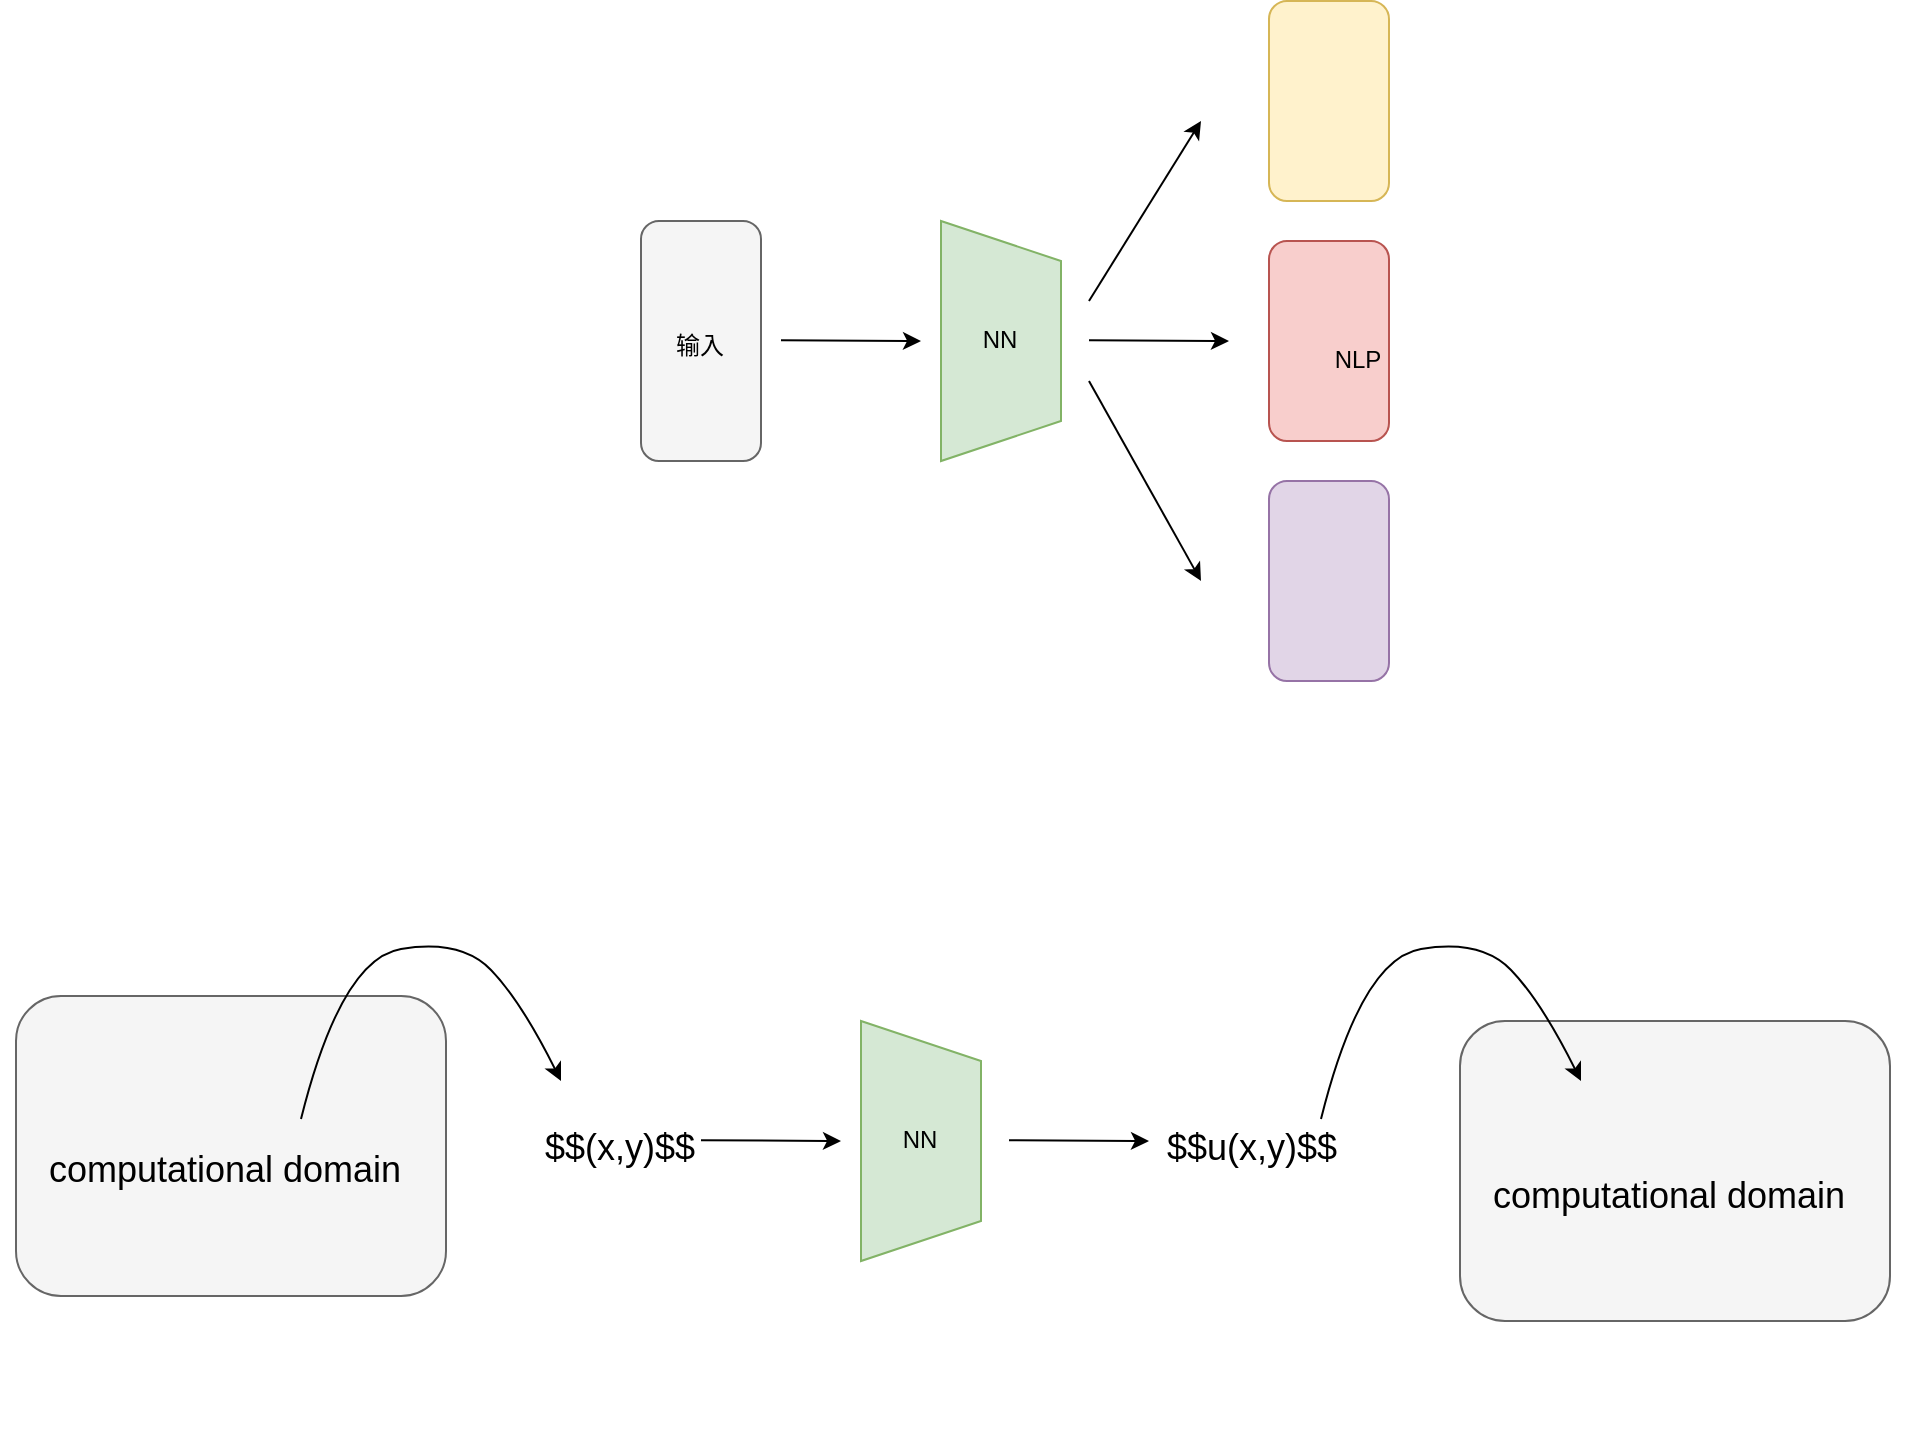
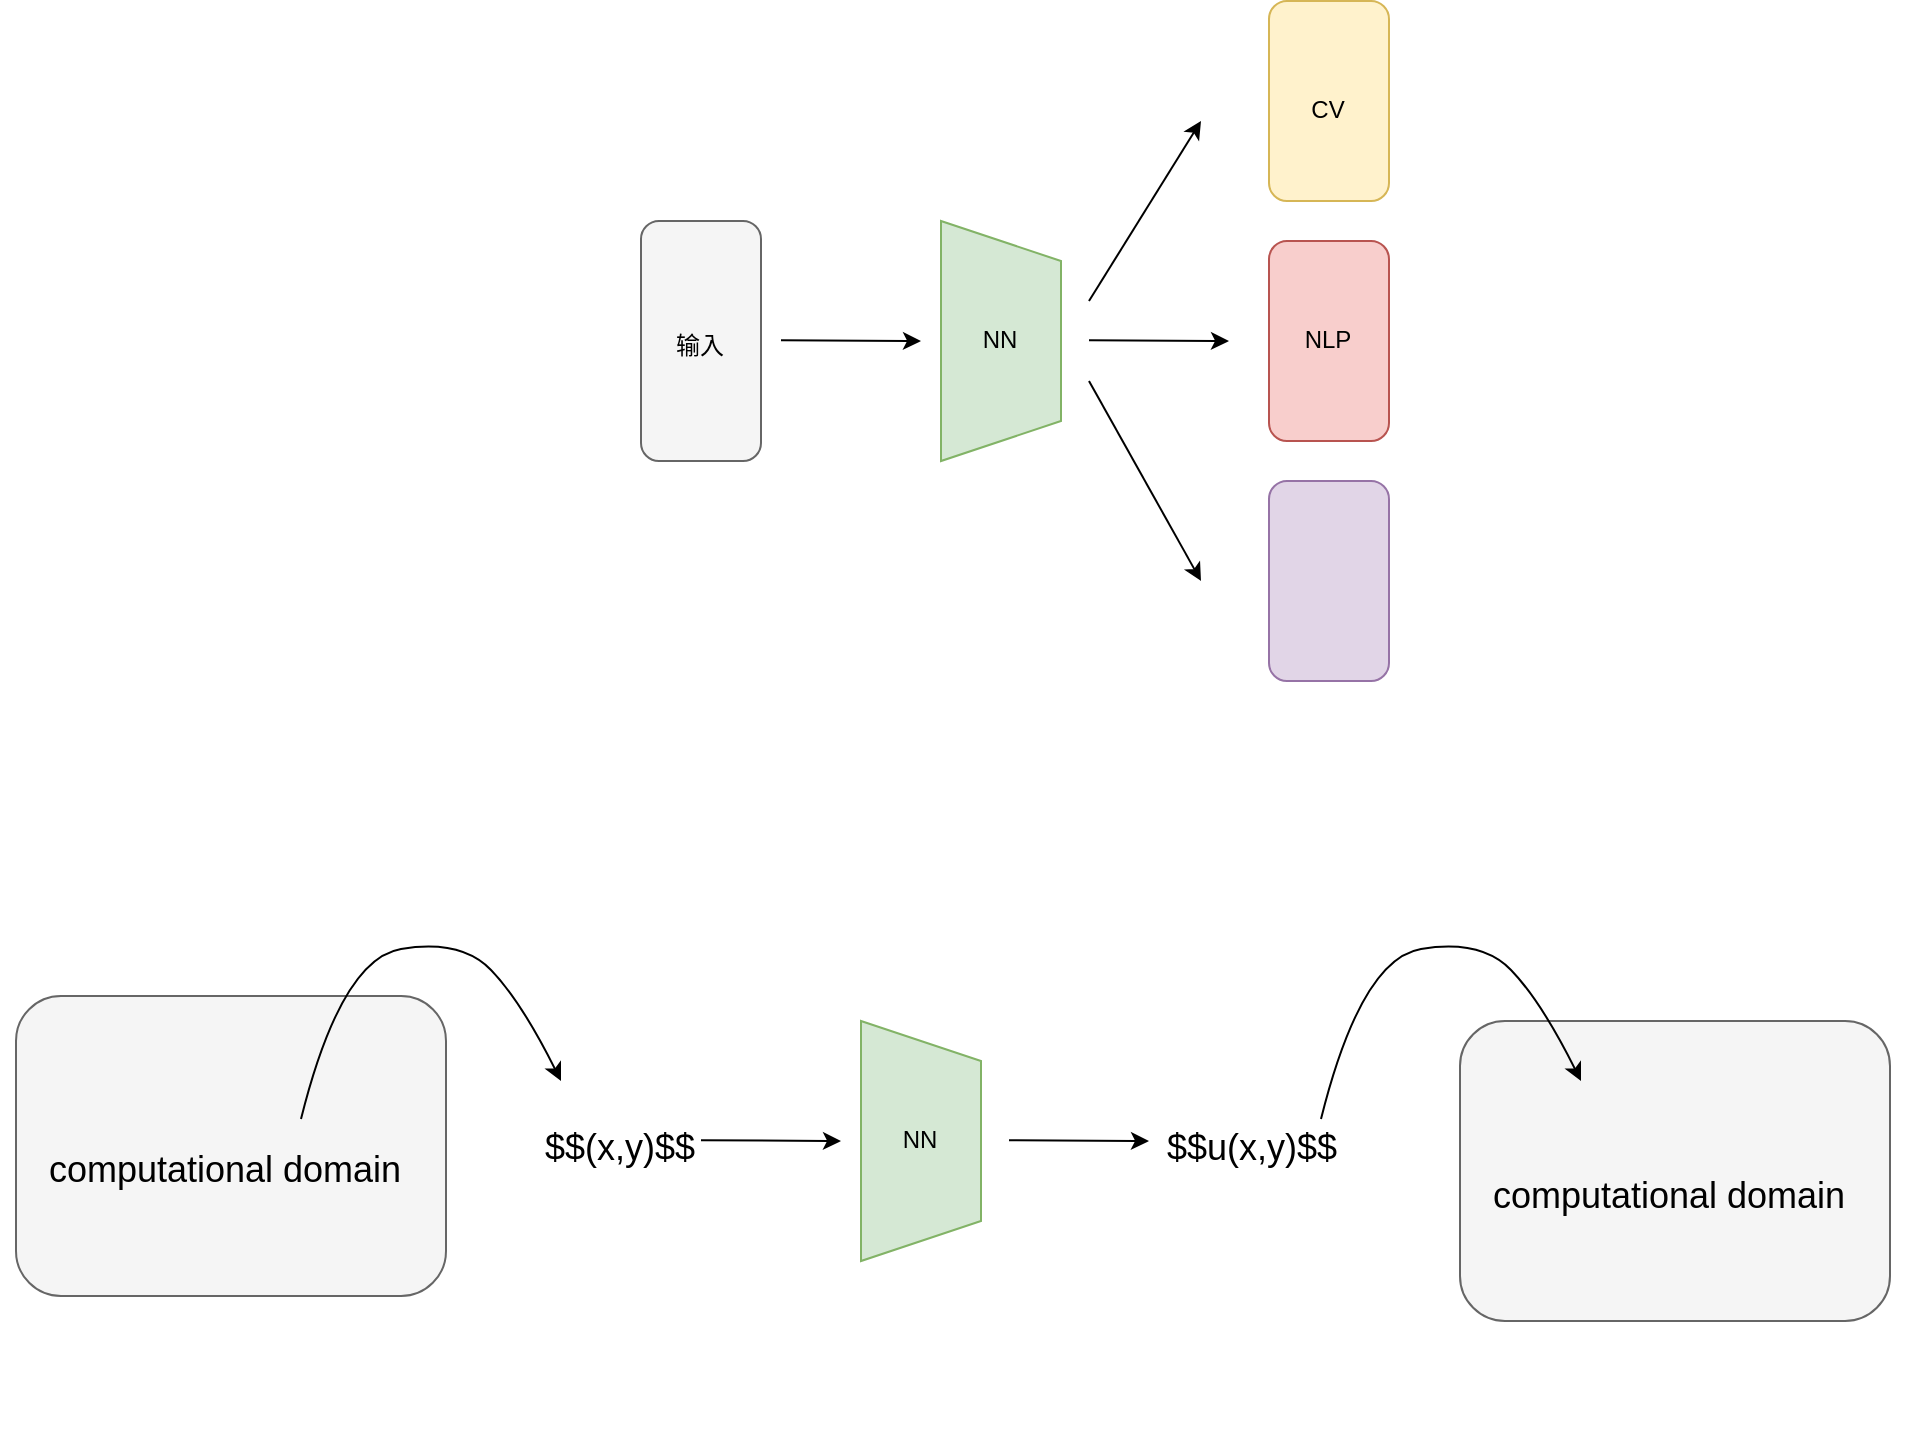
none -> (1329, 111)
(1359, 361) -> (1329, 341)
